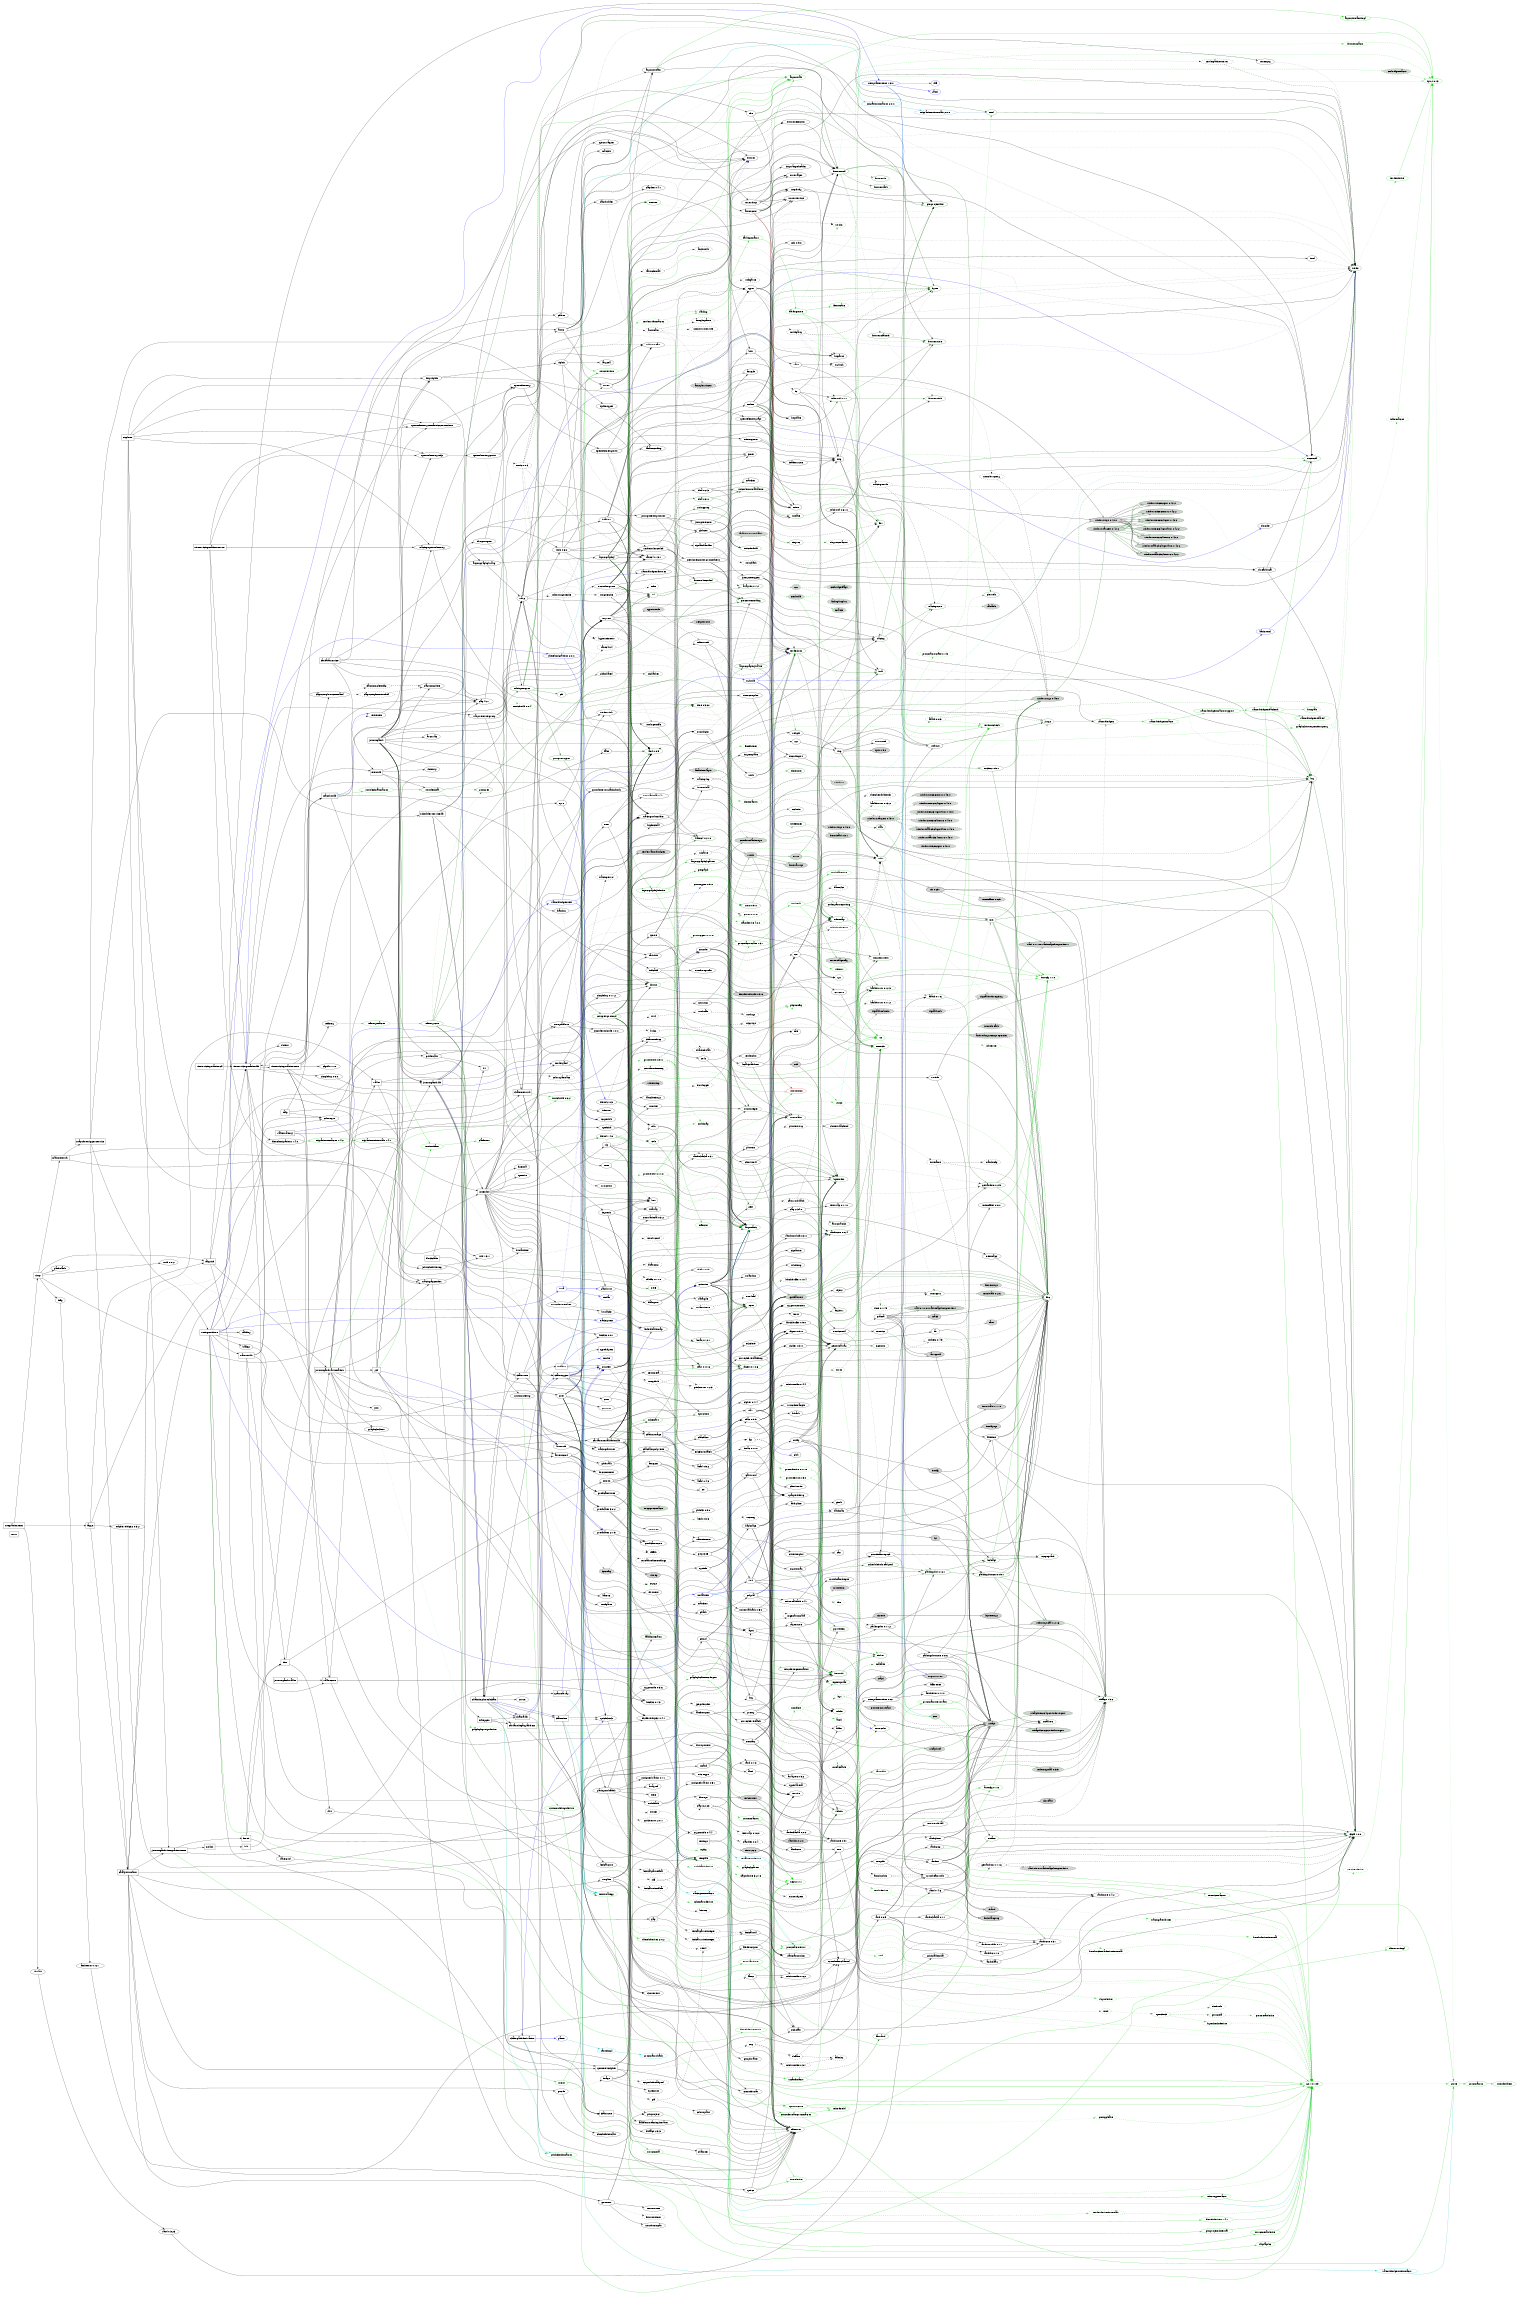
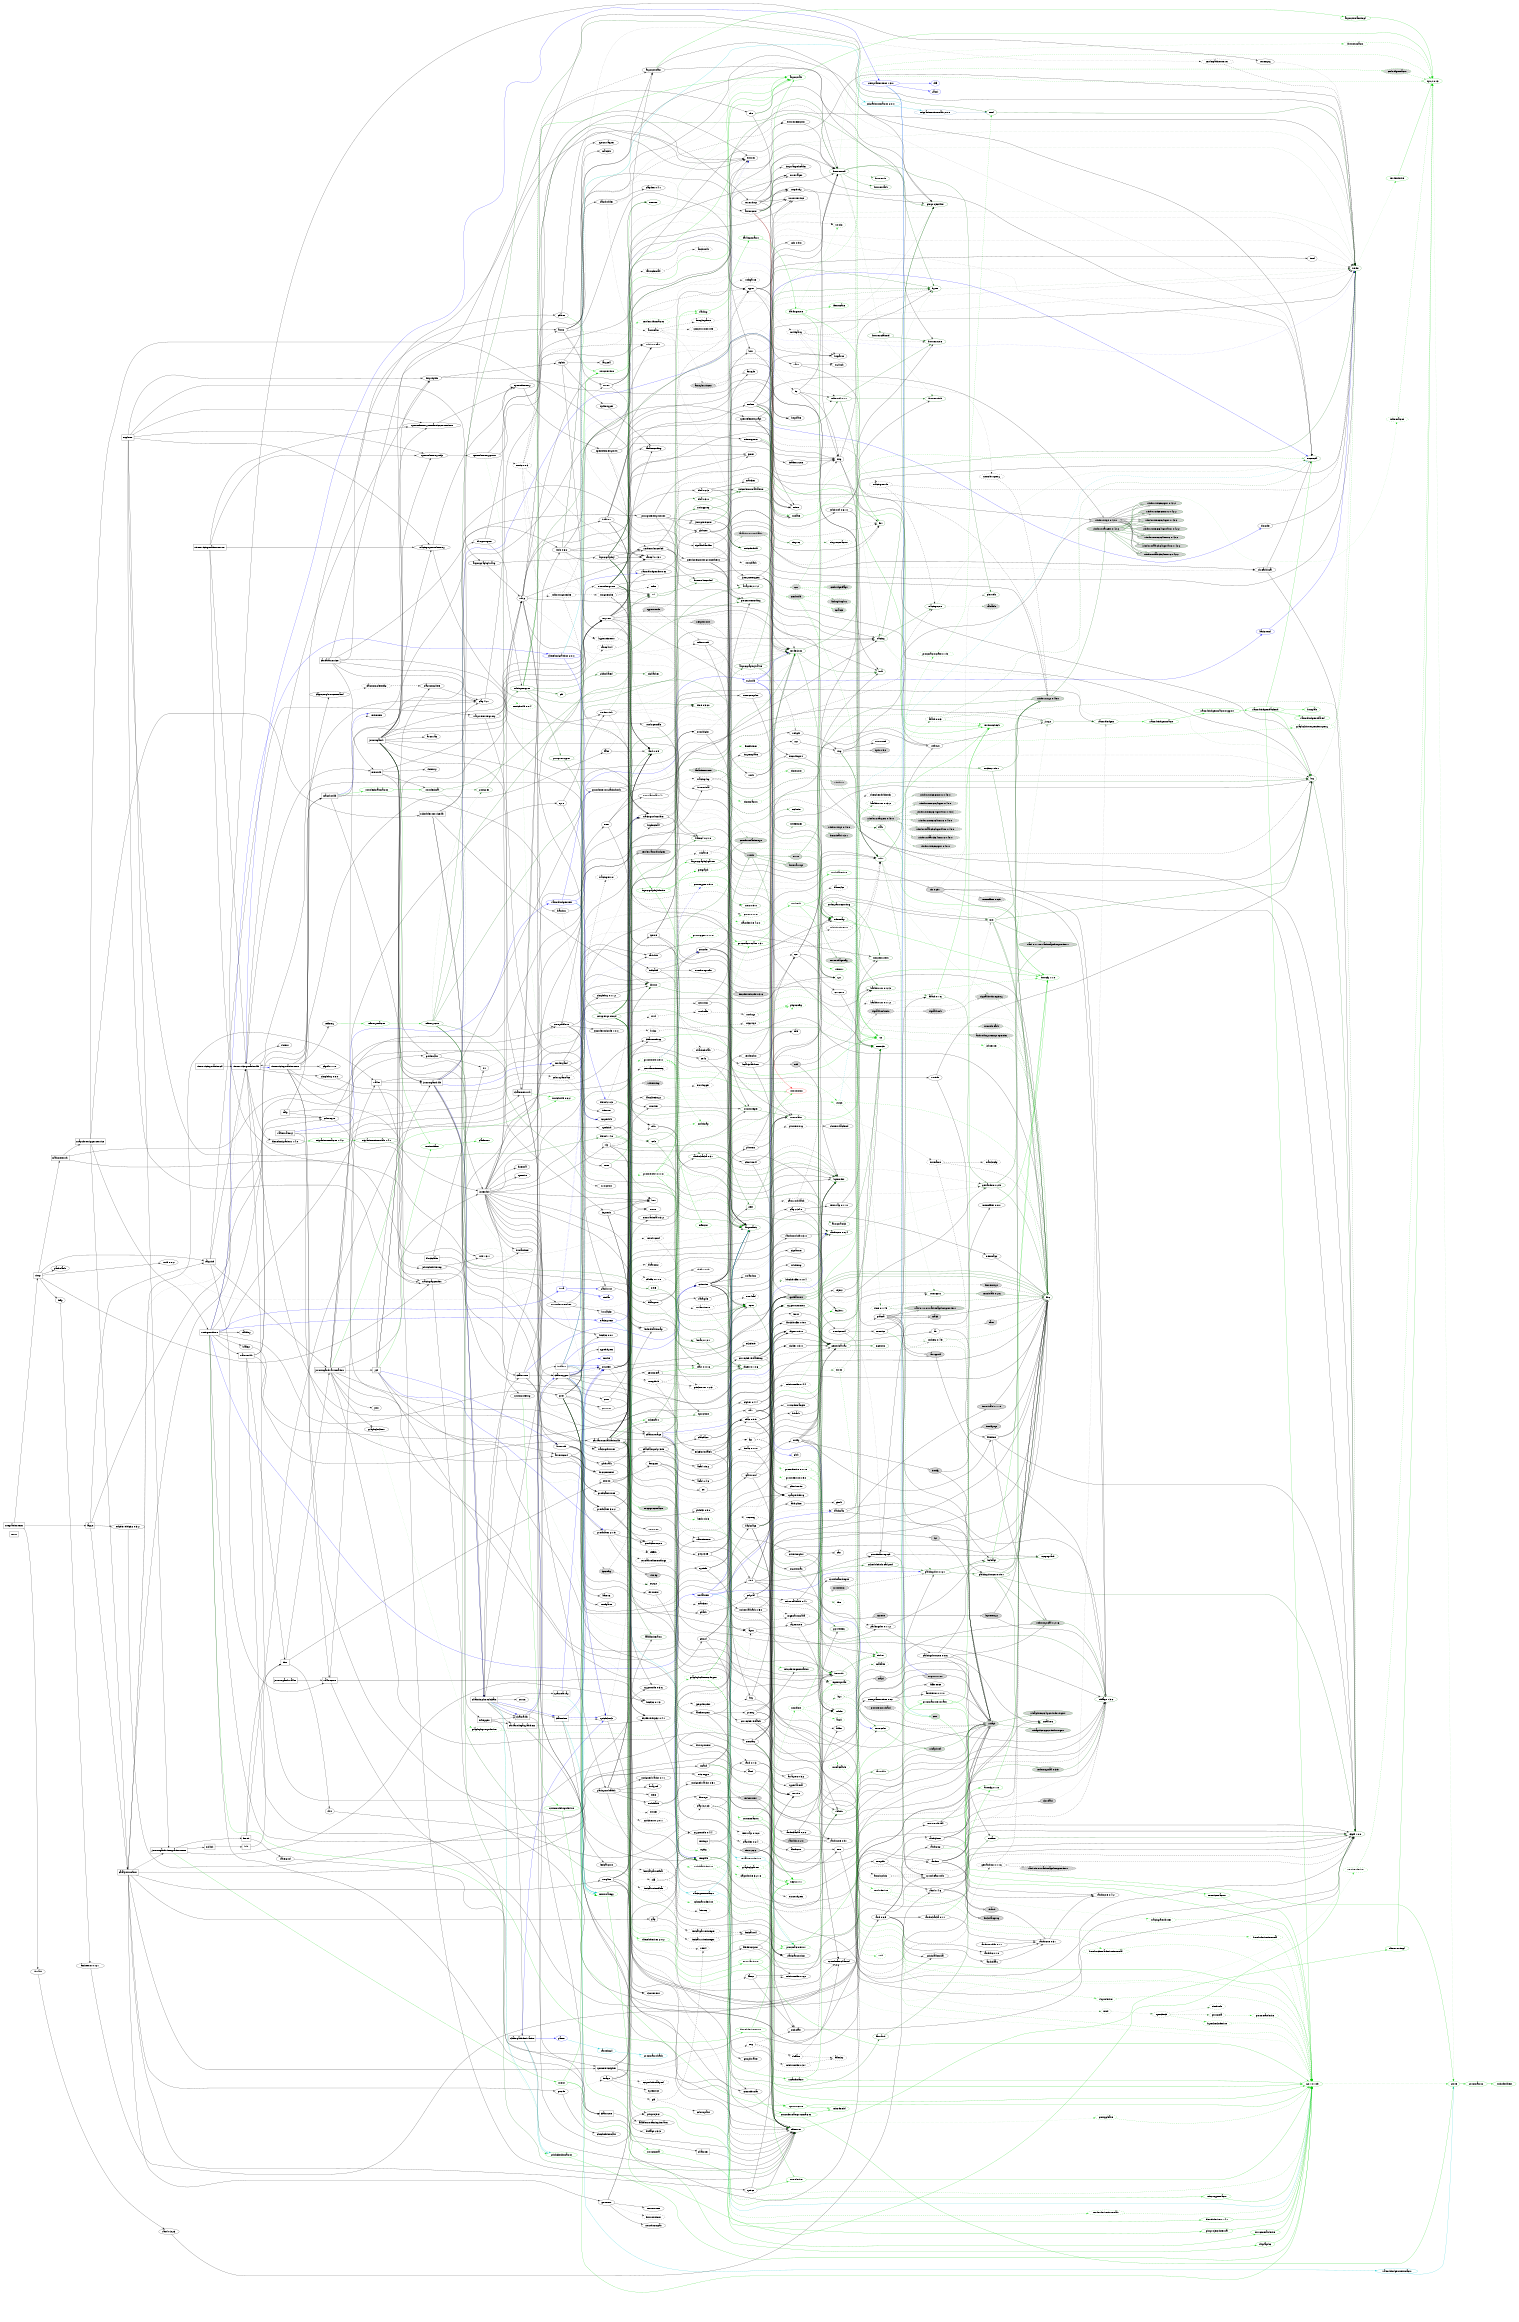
(677, 632) -> (677, 637)
(376, 694) -> none
(703, 770) -> (703, 770)
none -> (630, 1120)
(654, 1209) -> (654, 1209)
(929, 1930) -> (906, 1950)
